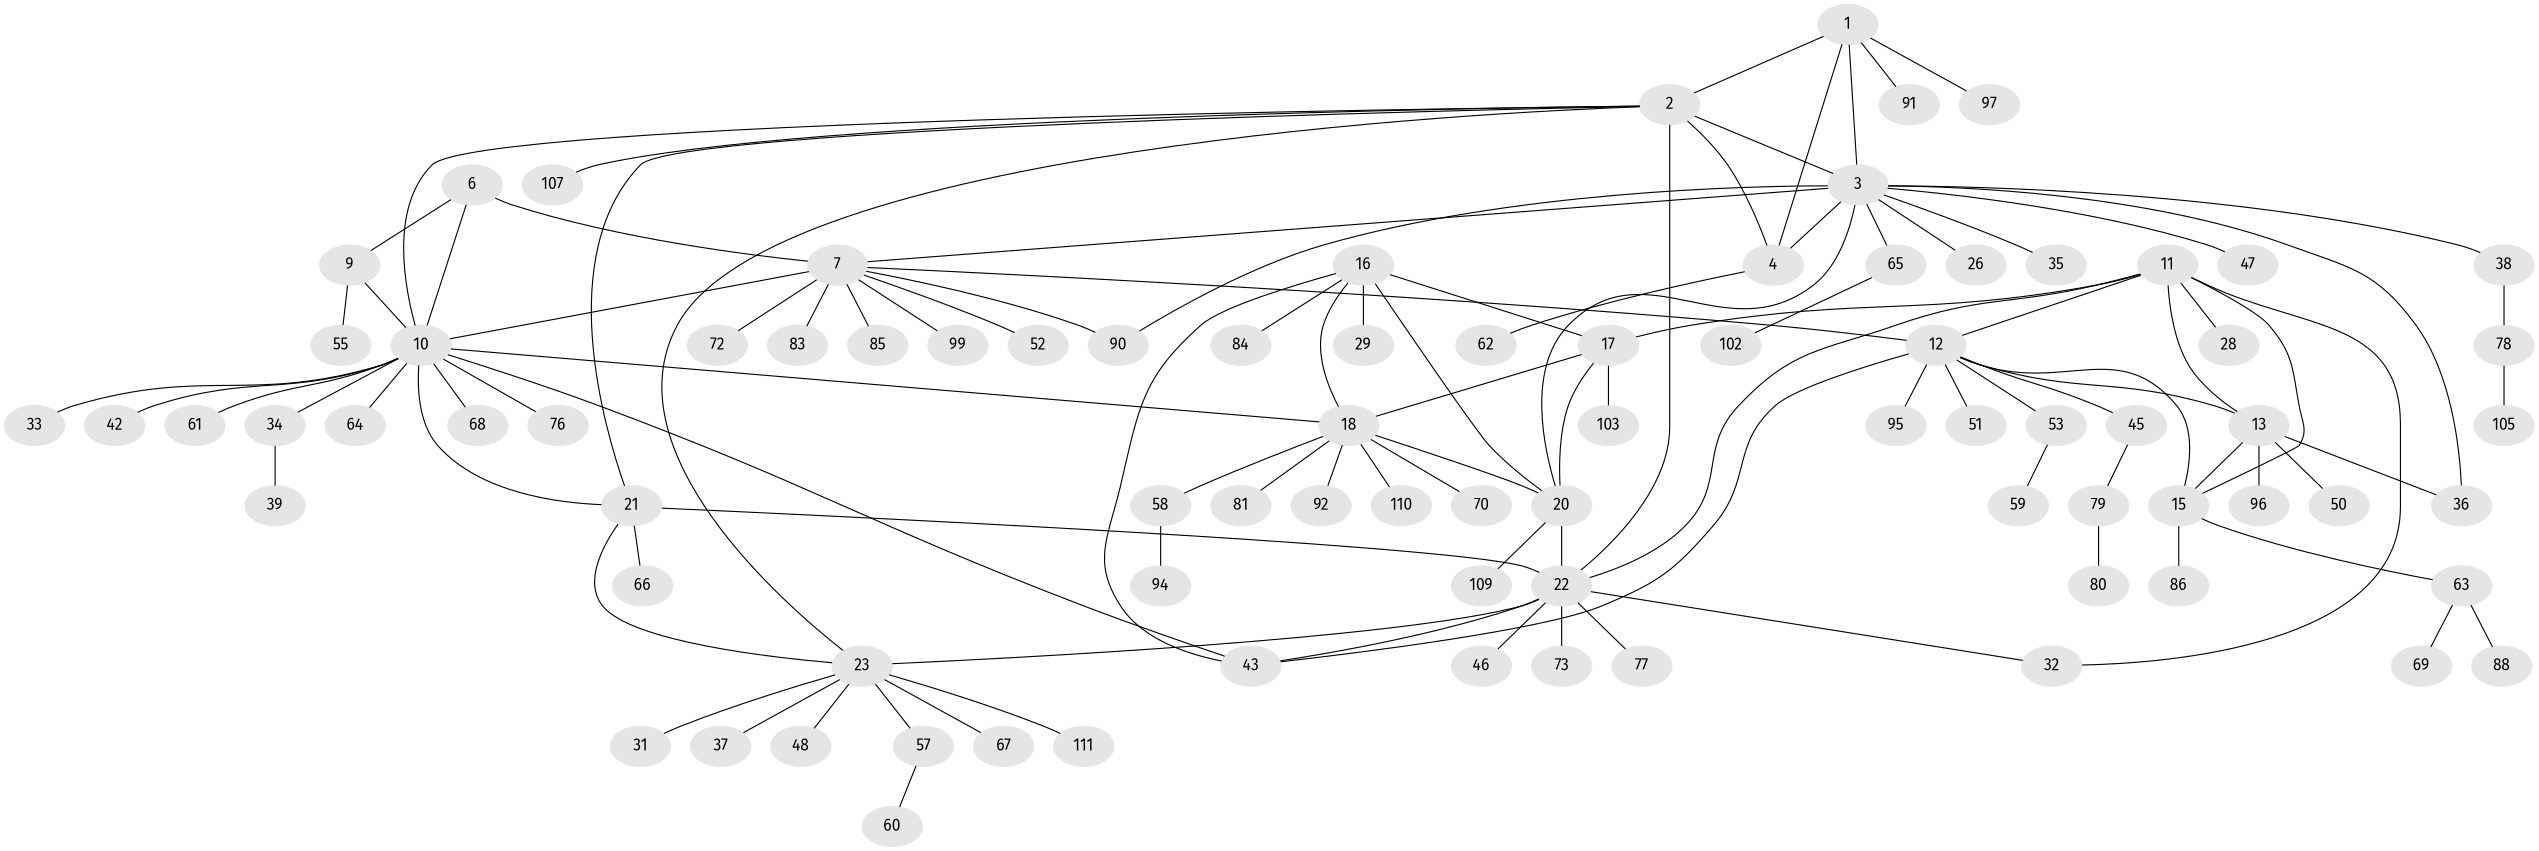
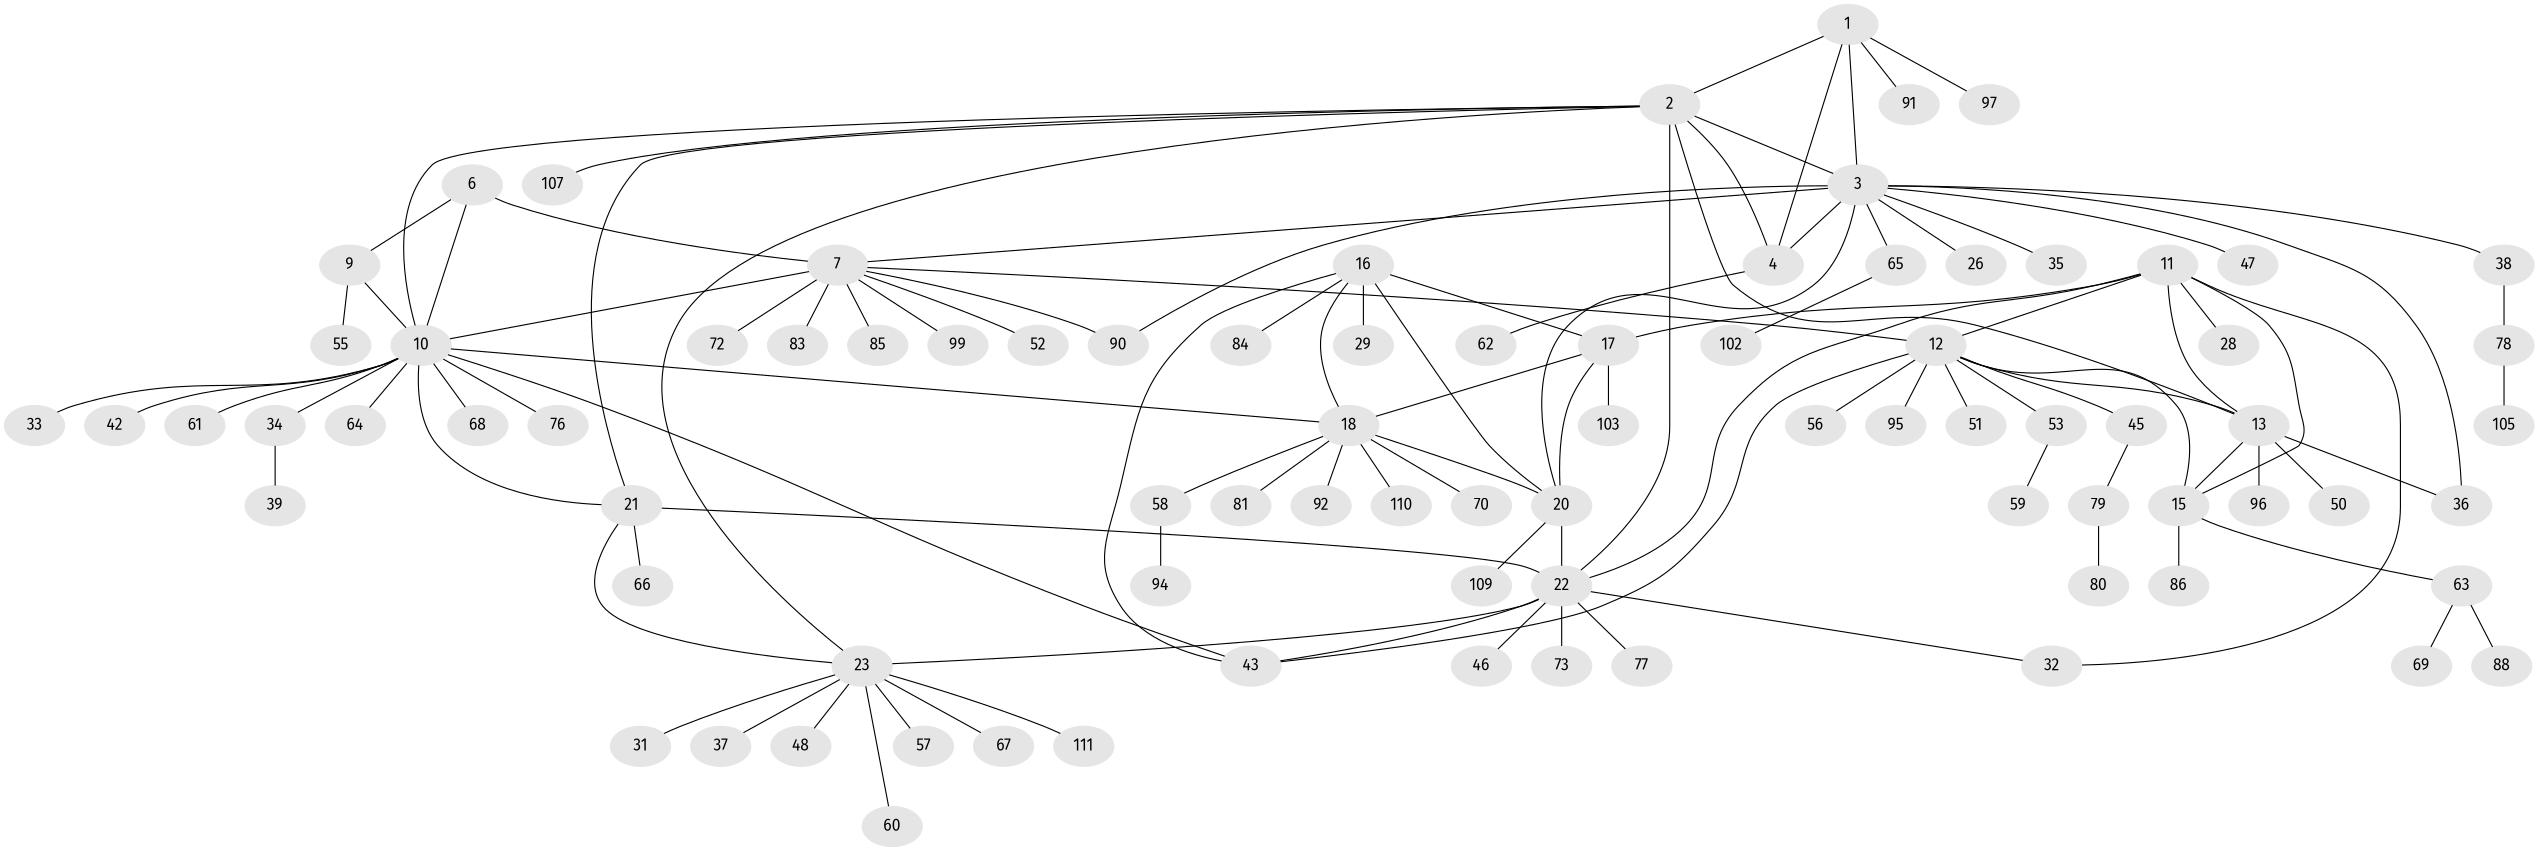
none -> (1884, 319)
none -> (1816, 426)
(908, 786) -> (877, 746)
